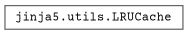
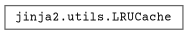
(94, 17) -> (94, 17)
